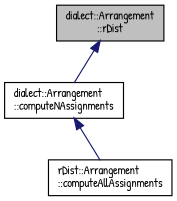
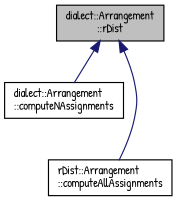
(90, 144) -> (136, 106)
